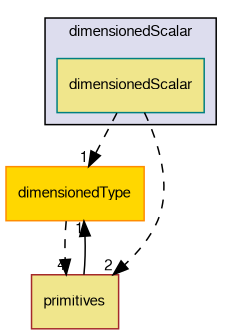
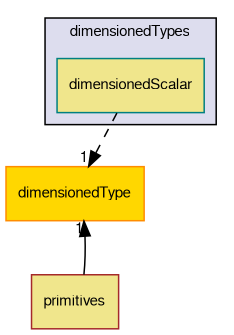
(131, 32) -> (131, 32)
(164, 193) -> none
(65, 240) -> none
